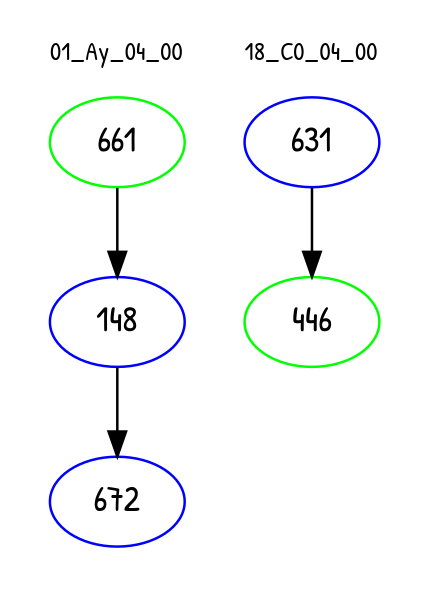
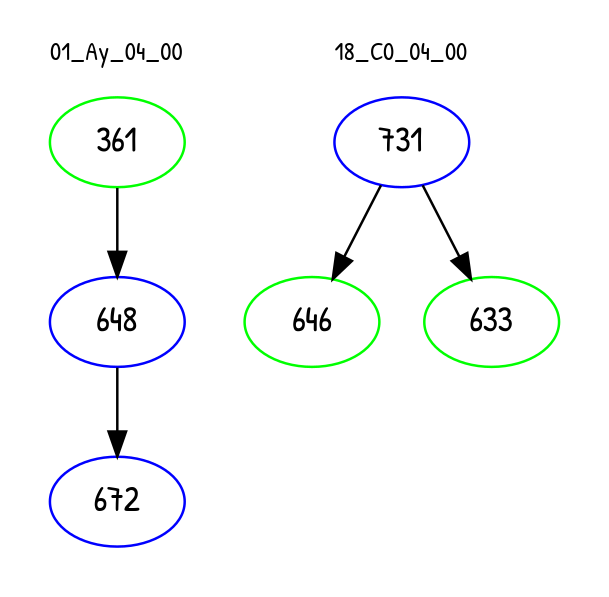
(117, 142) -> (117, 142)
(312, 142) -> (402, 142)
(117, 322) -> (117, 322)
(312, 322) -> (312, 322)
none -> (492, 322)
